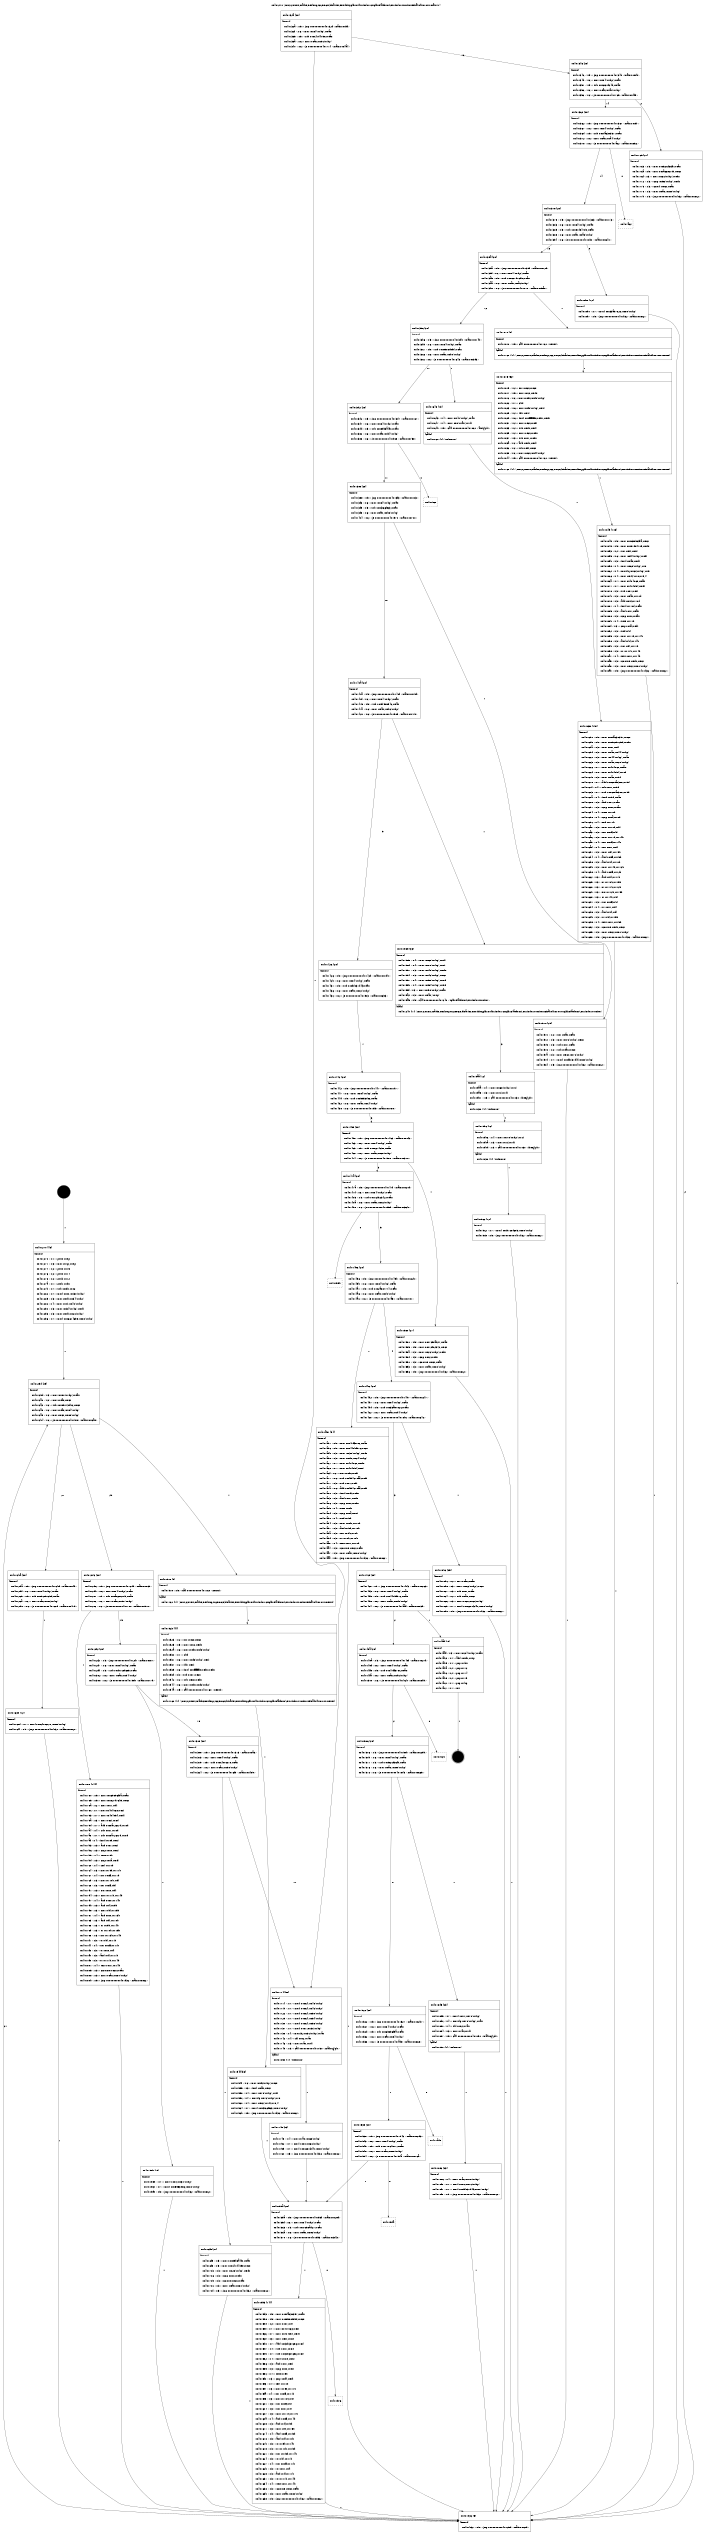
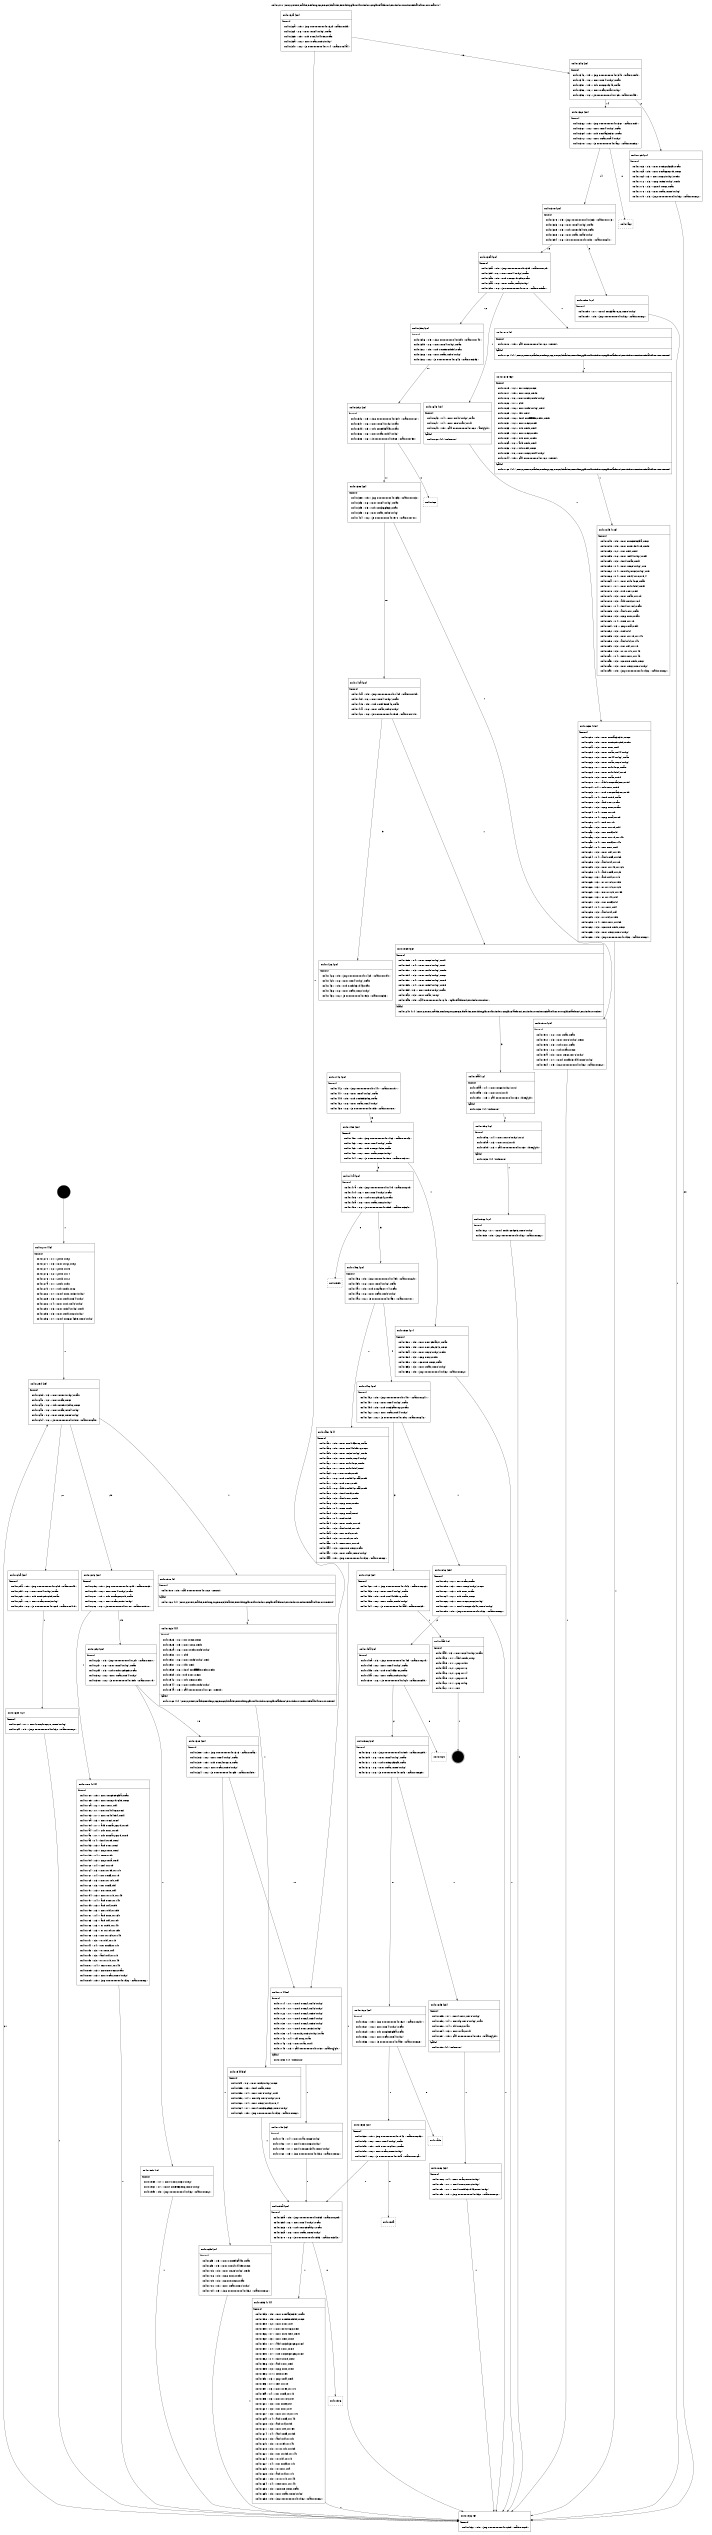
(452, 382) -> (488, 347)
(360, 1036) -> none
(372, 1118) -> (372, 1118)
(685, 1192) -> (685, 1192)
(393, 1627) -> (425, 1629)
(653, 1638) -> none
